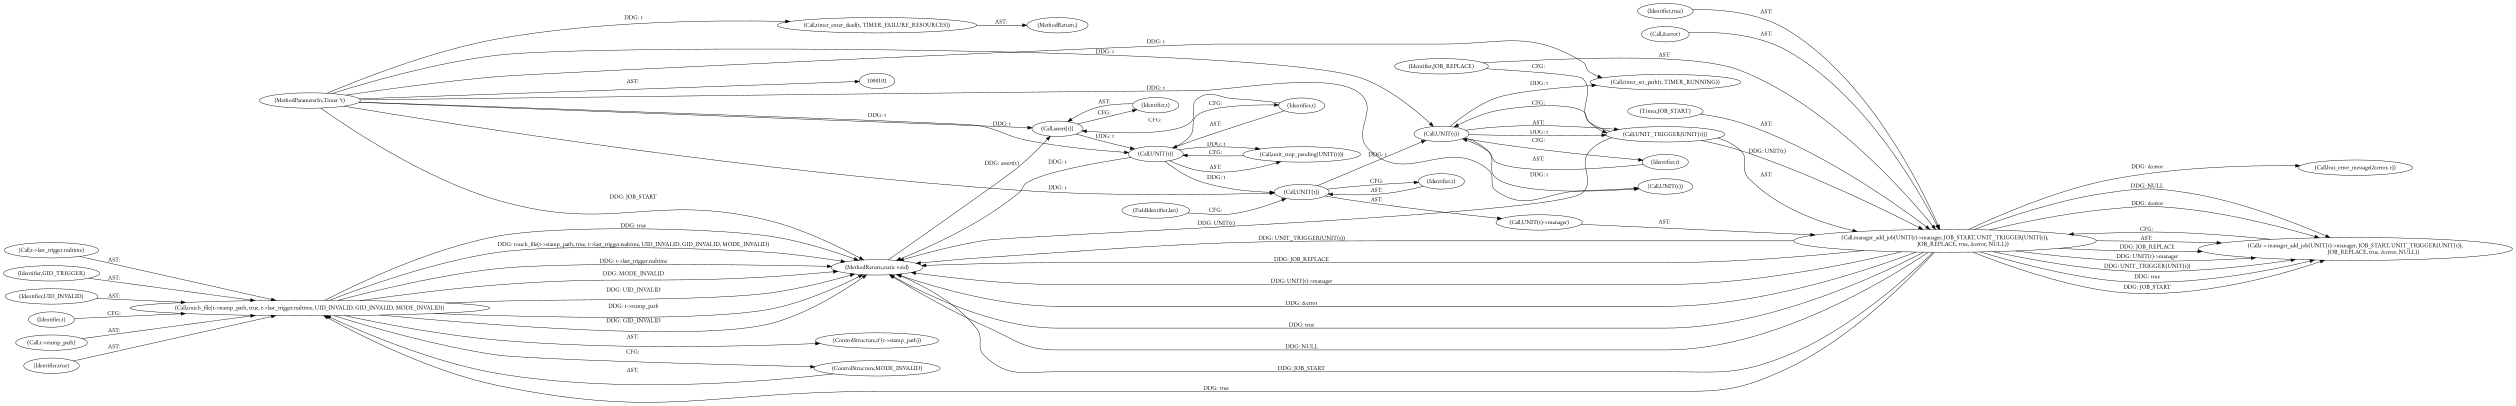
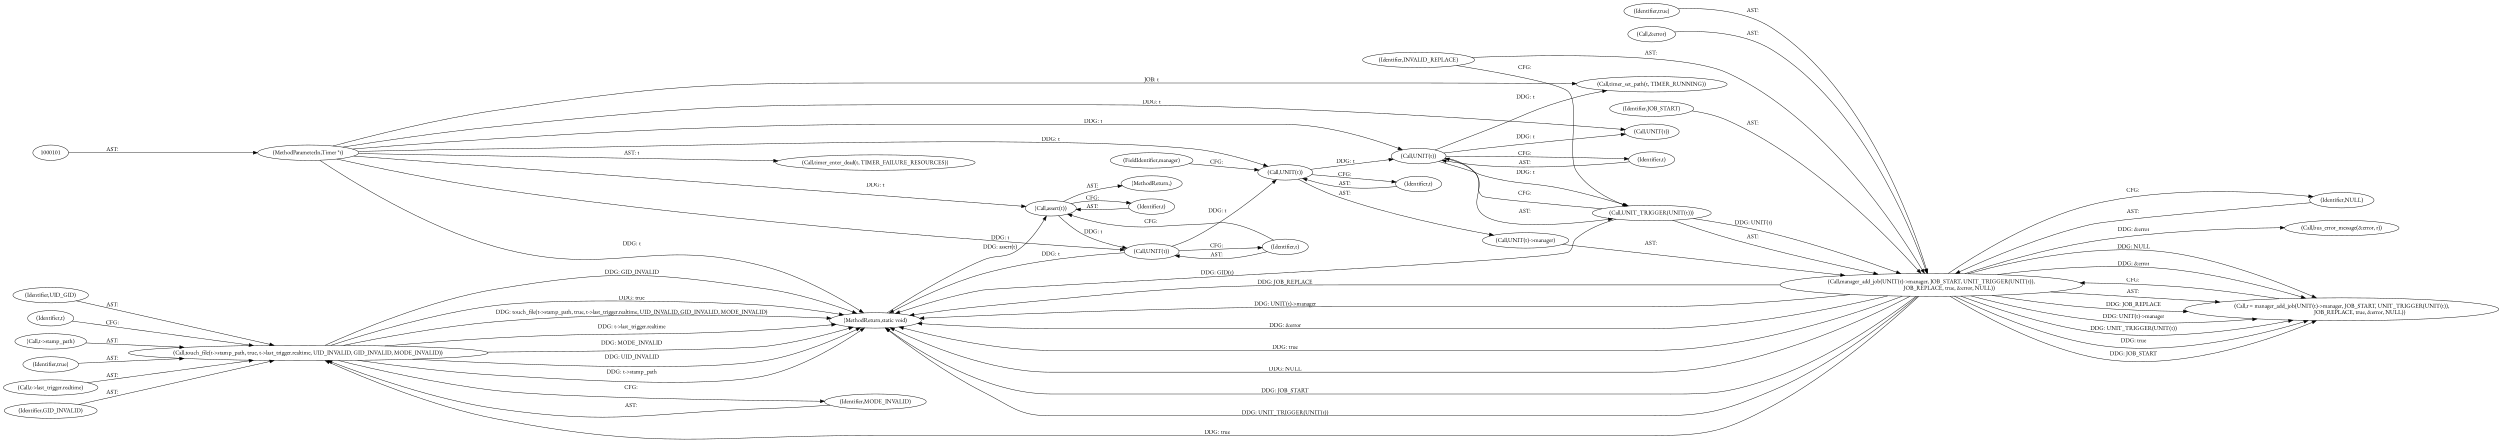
(633, 18) -> (632, 153)
(1000, 25) -> (1090, 191)
(1156, 42) -> (1152, 80)
(1441, 66) -> (1419, 60)
(607, 90) -> (161, 153)
(1665, 111) -> (1652, 109)
(1302, 154) -> none
(633, 197) -> (632, 244)
none -> (2342, 200)
(1156, 210) -> (1152, 160)
(1216, 223) -> (1217, 273)
(52, 273) -> (51, 411)
(52, 296) -> (51, 295)
(877, 341) -> none
(877, 368) -> (875, 402)
